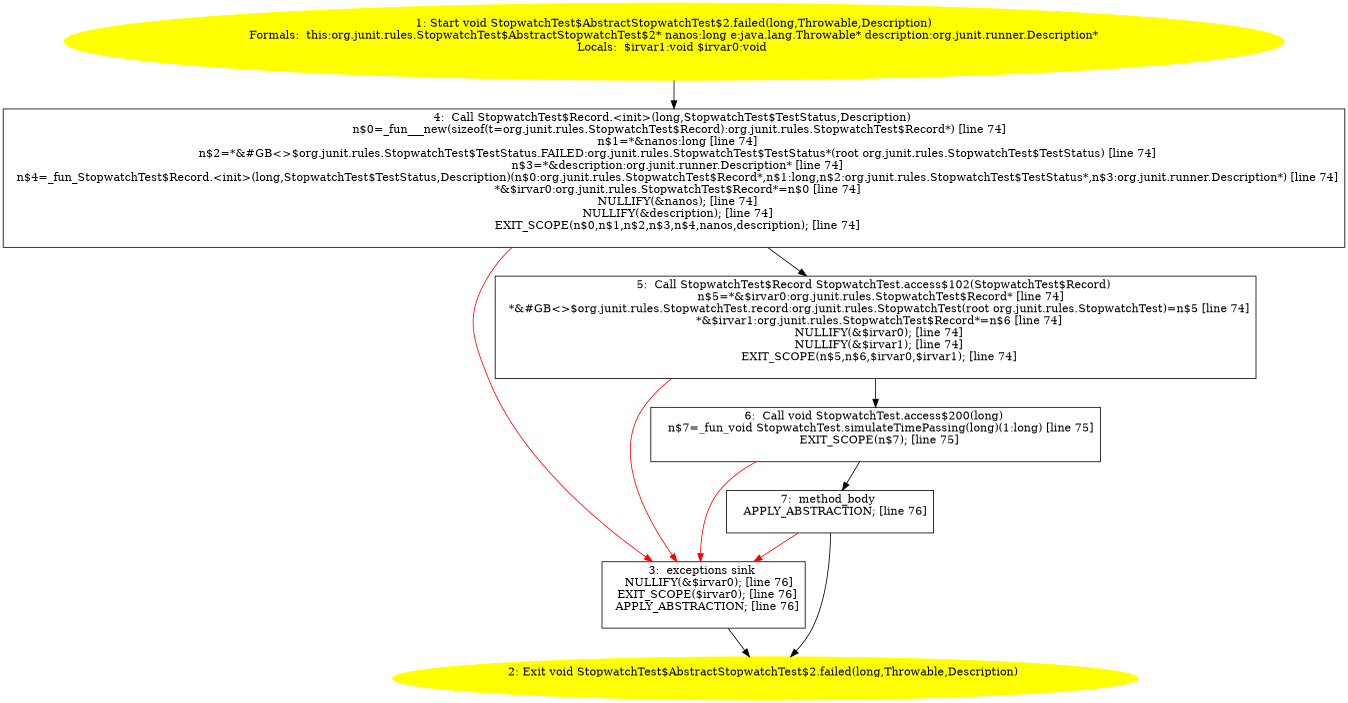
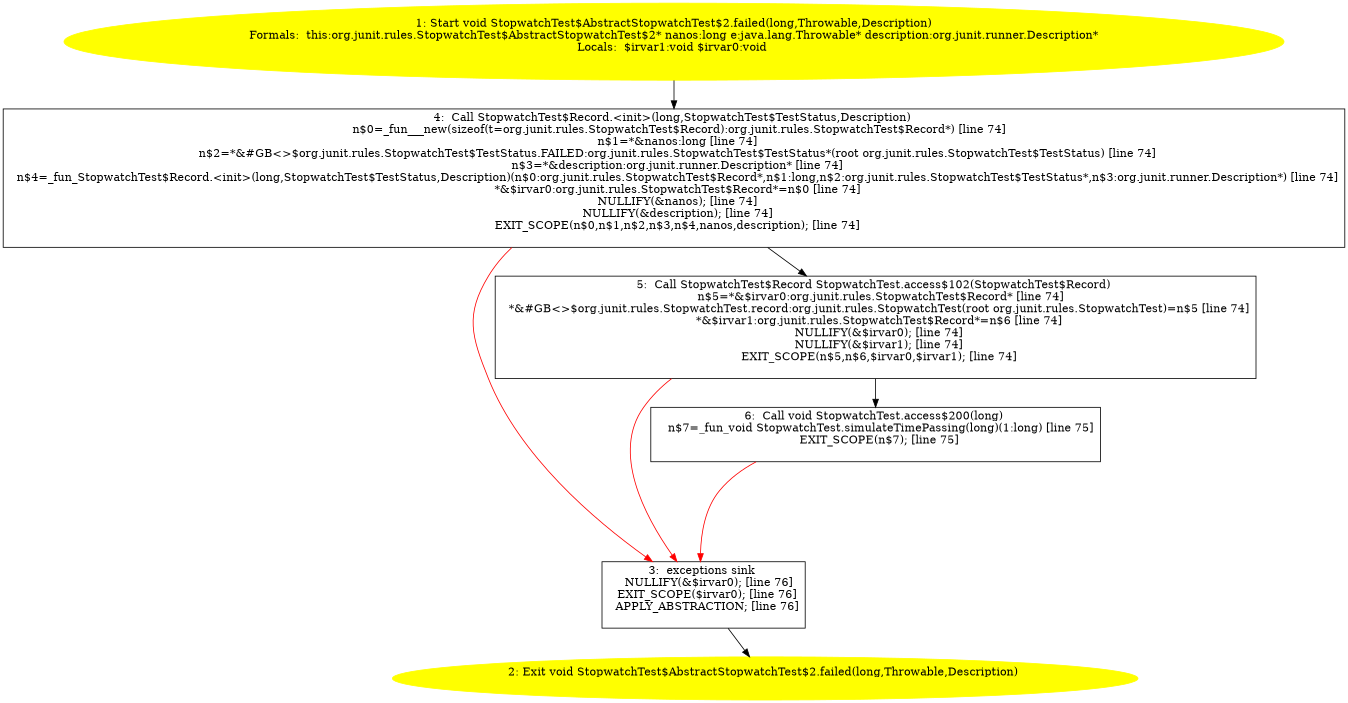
(830, 512) -> none
